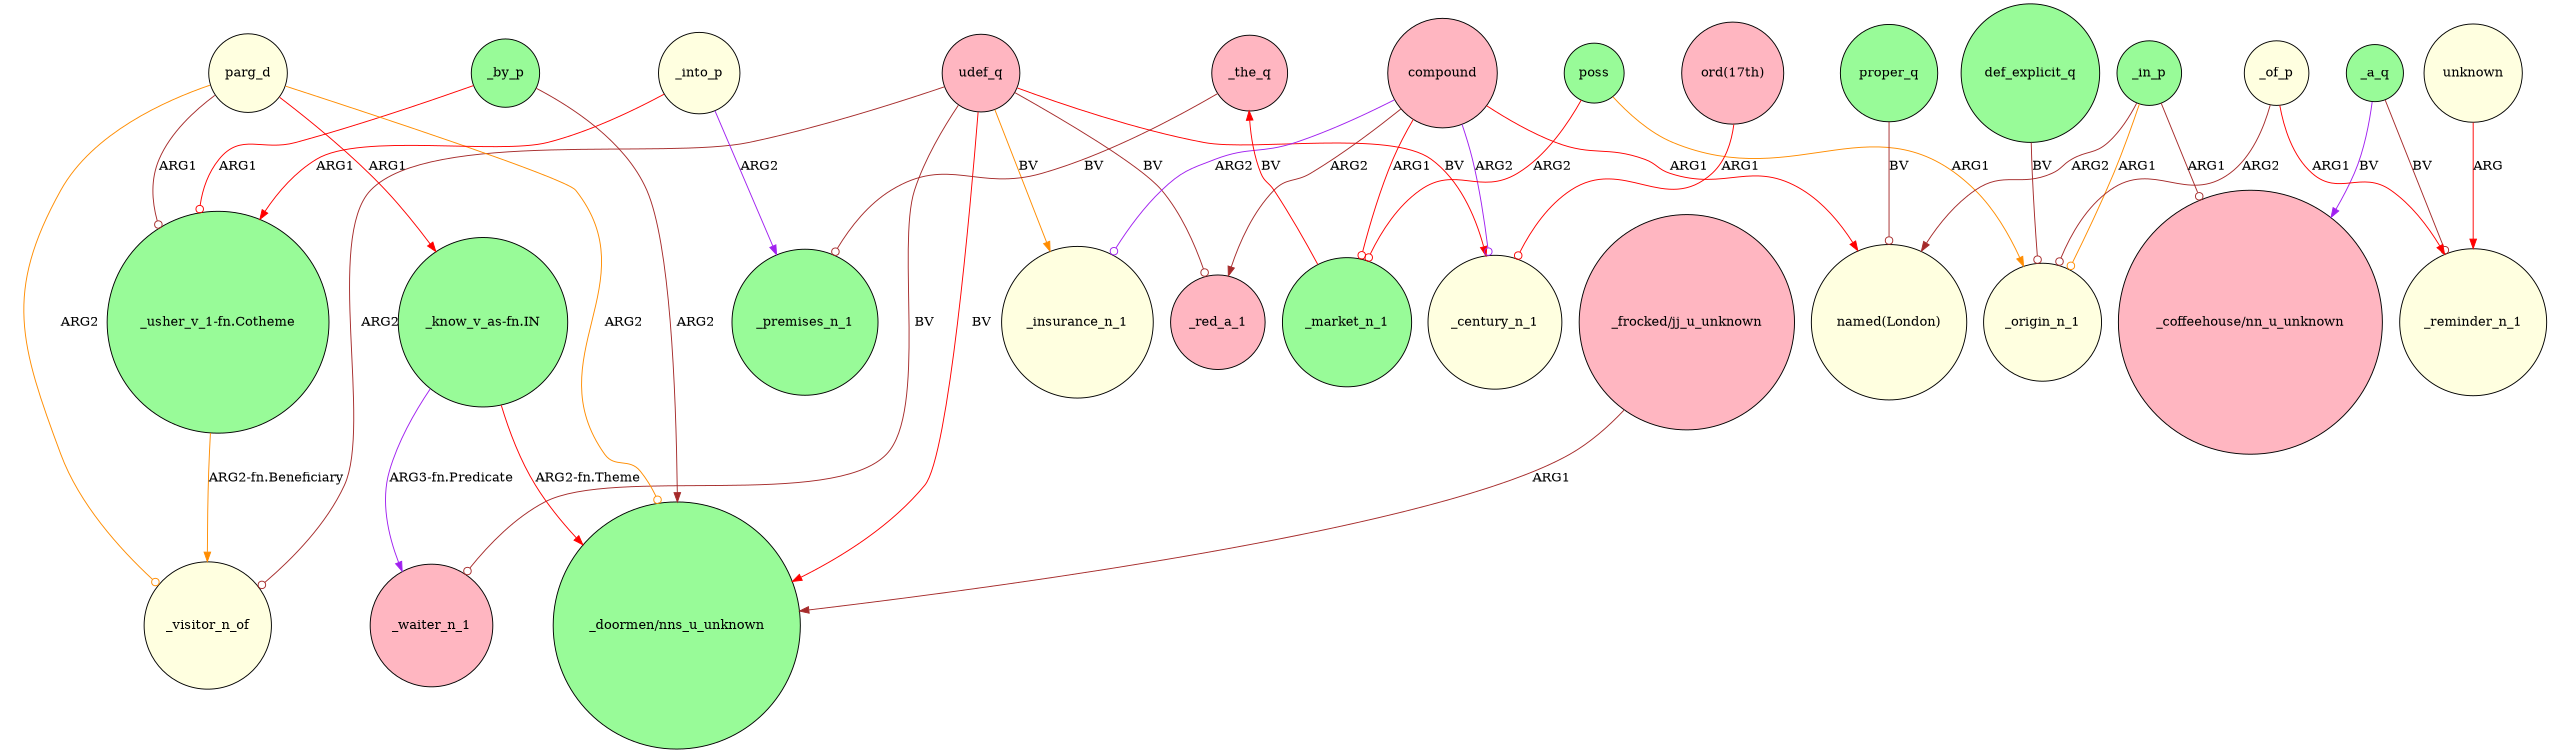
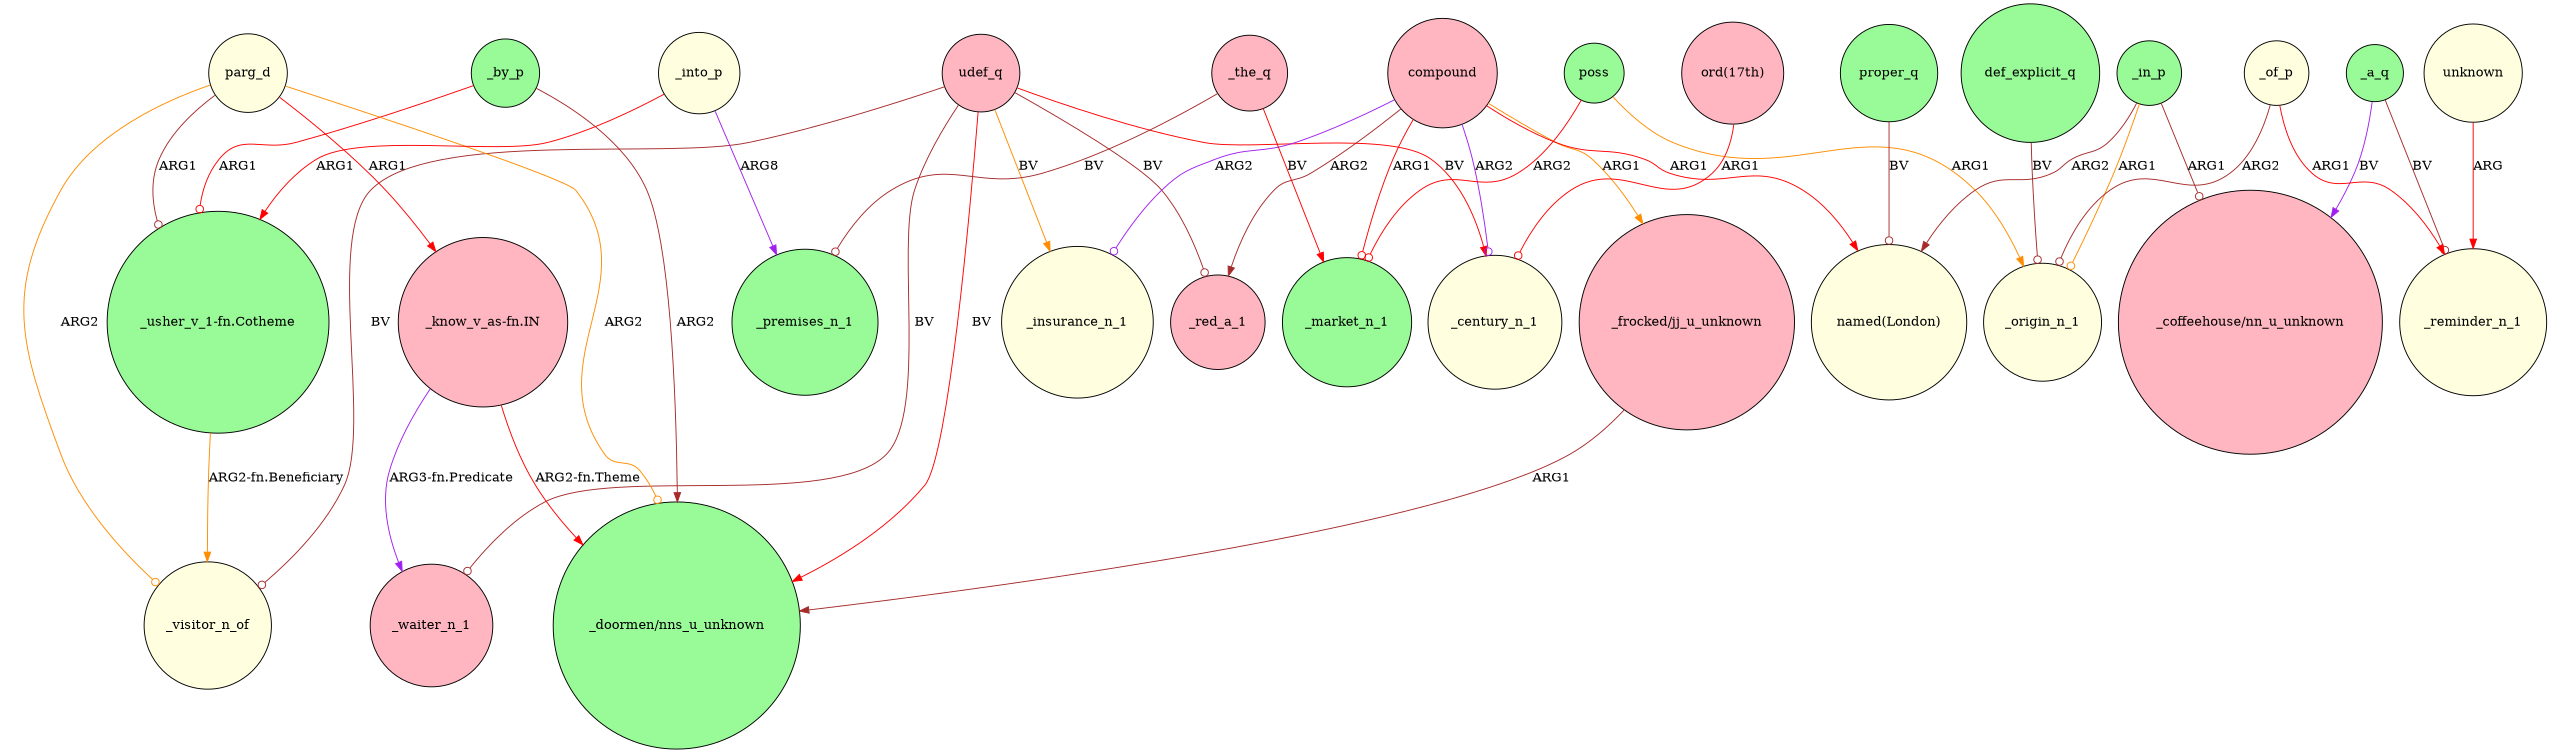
none -> (1589, 157)
(760, 166) -> (760, 166)
(1279, 198) -> (1289, 174)
(380, 322) -> (380, 322)
(483, 322) -> (483, 322)
